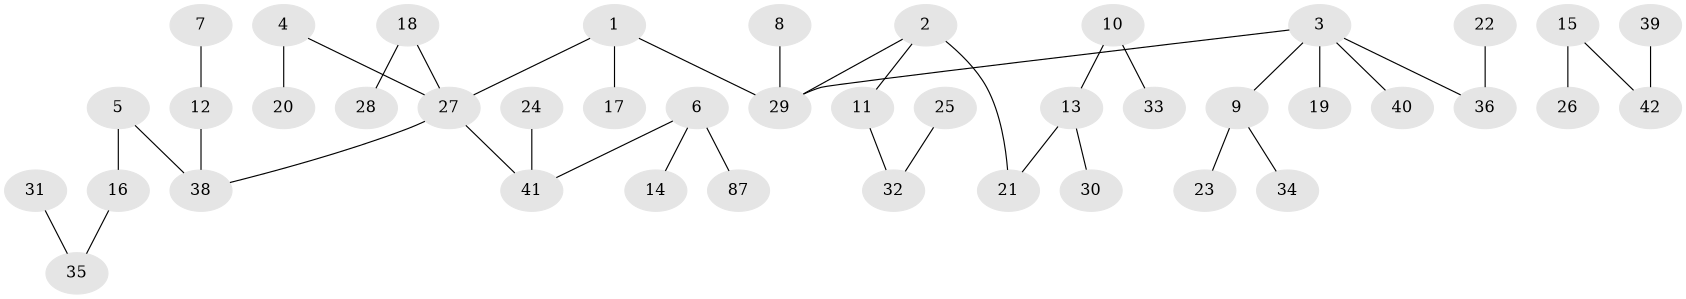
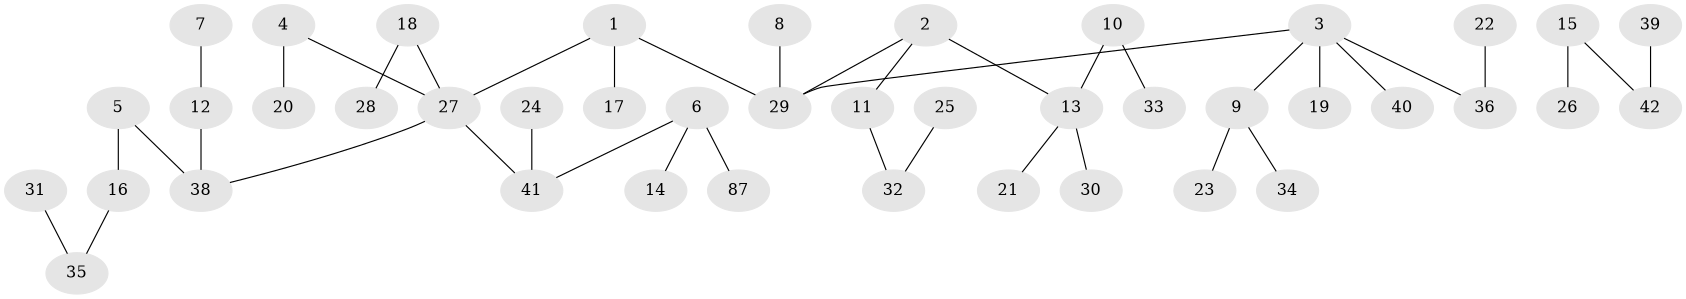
(992, 98) -> (1008, 72)
